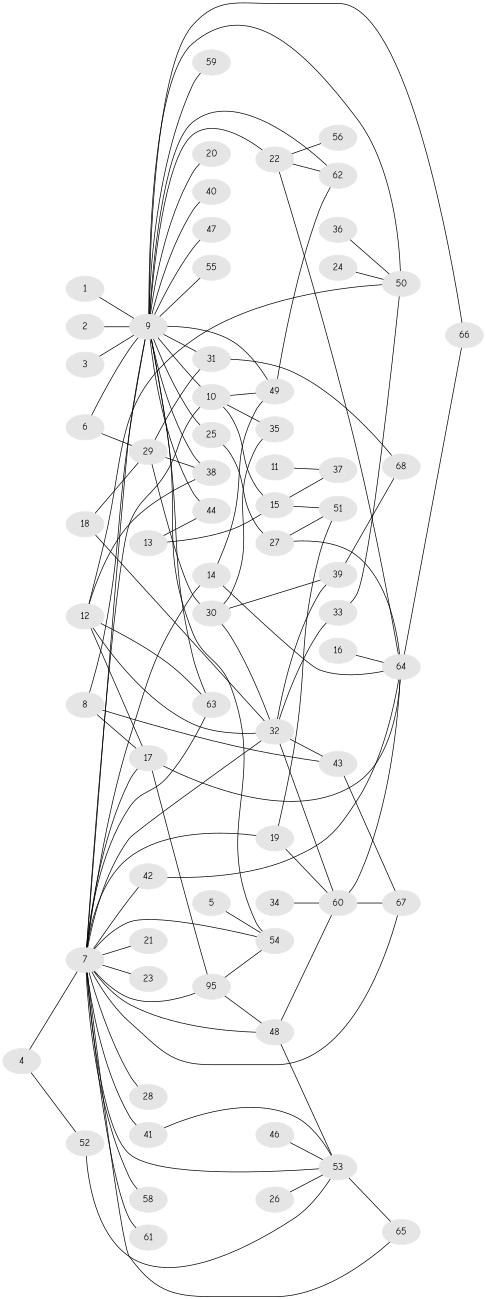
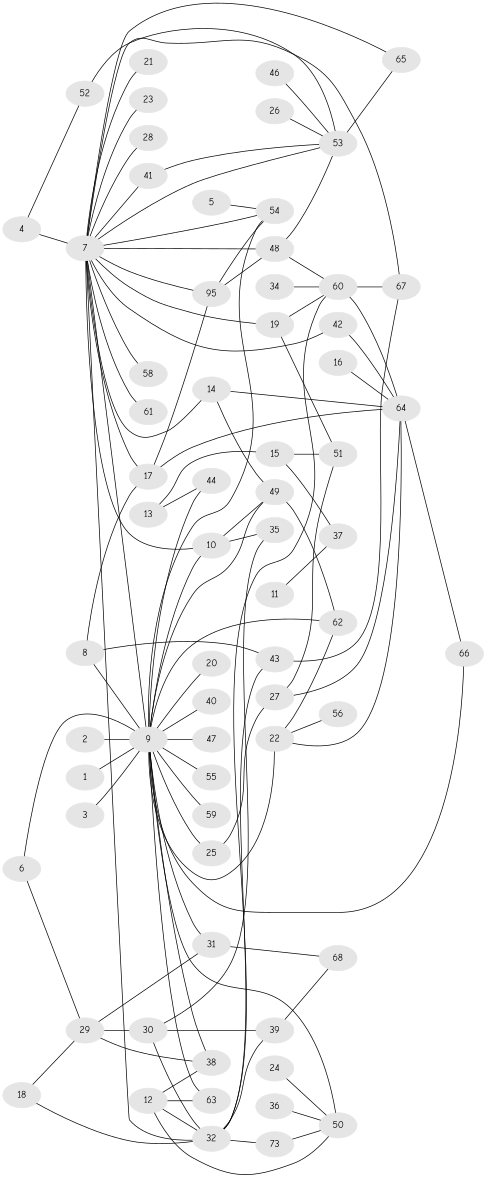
(245, 461) -> none
(338, 613) -> (275, 1144)
(117, 687) -> none
(123, 819) -> none
